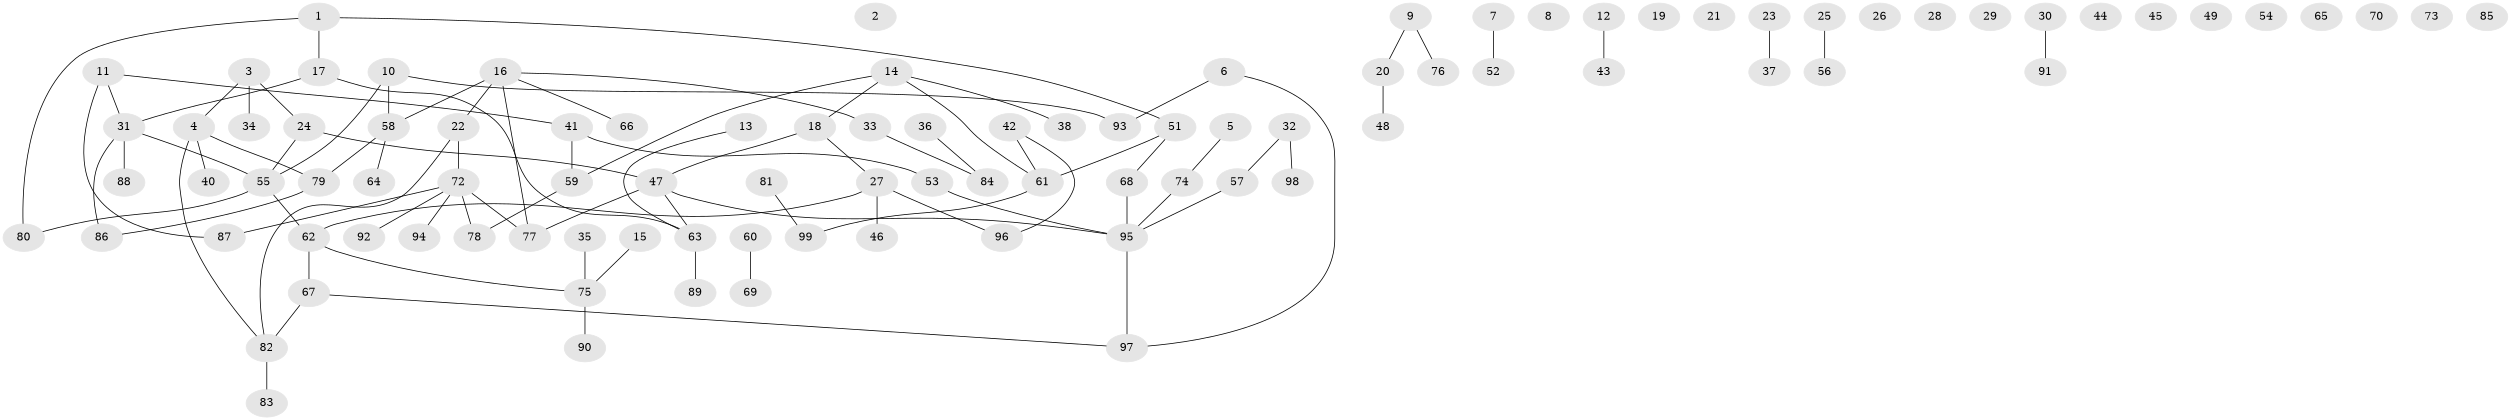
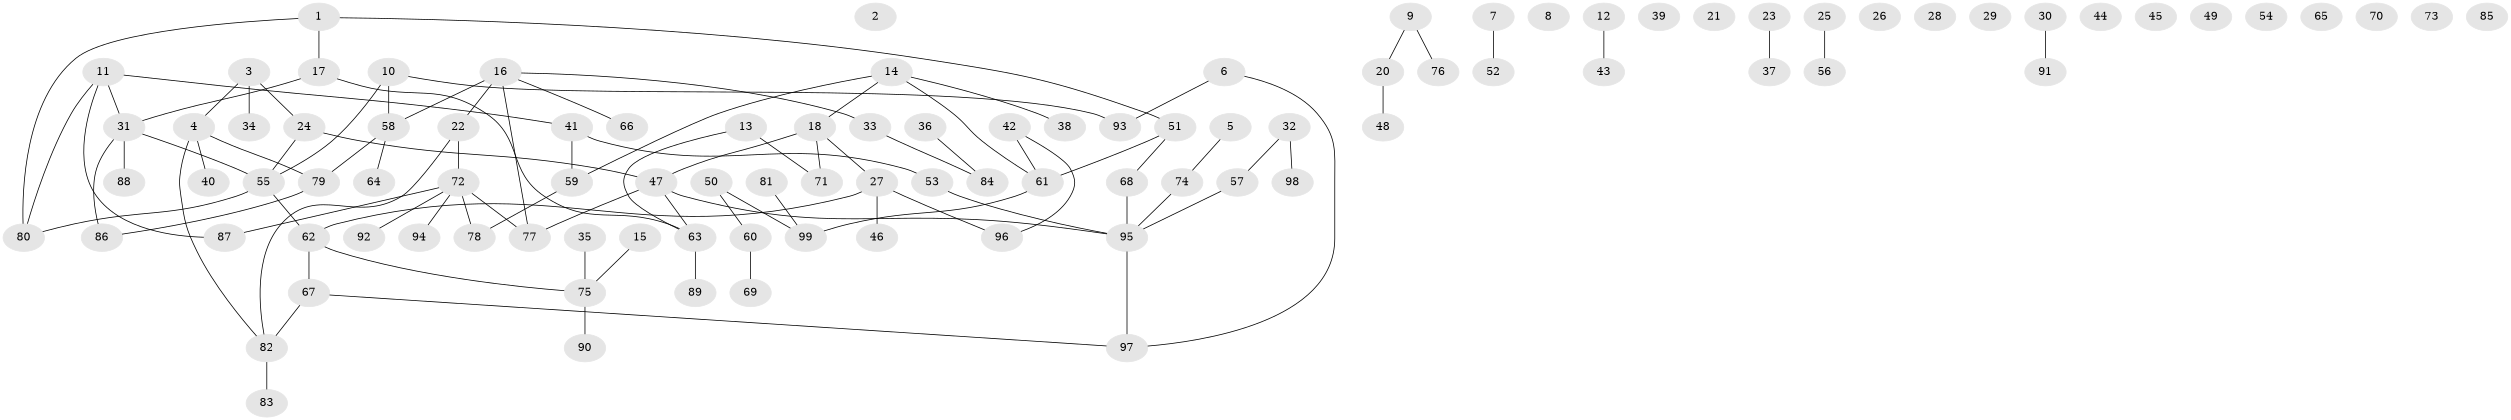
(1659, 17) -> (1659, 17)
none -> (53, 151)
none -> (711, 182)
none -> (822, 182)
